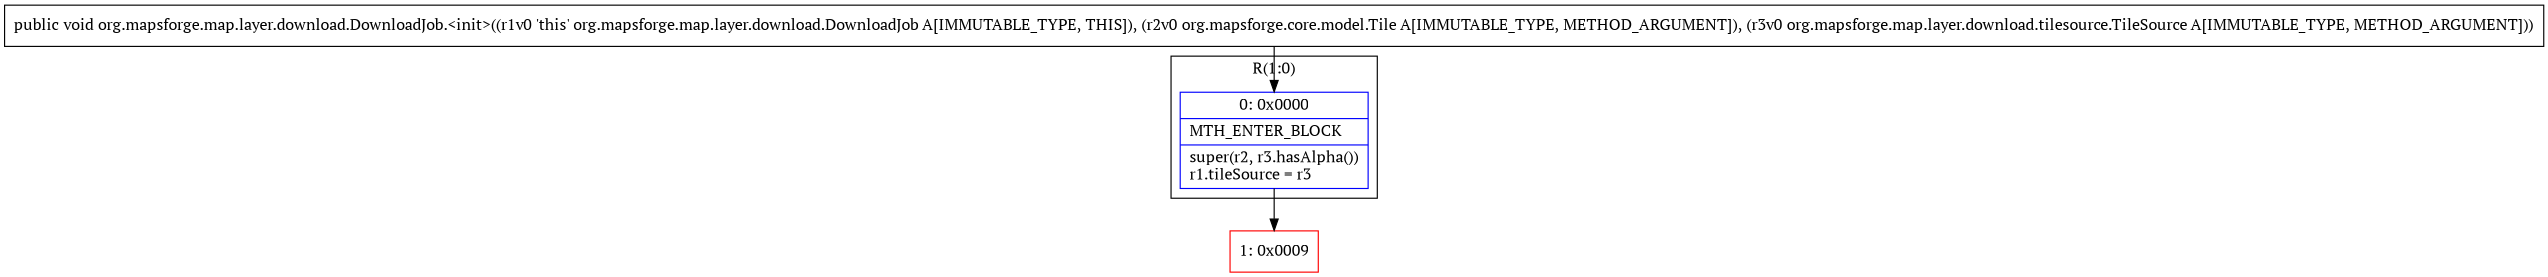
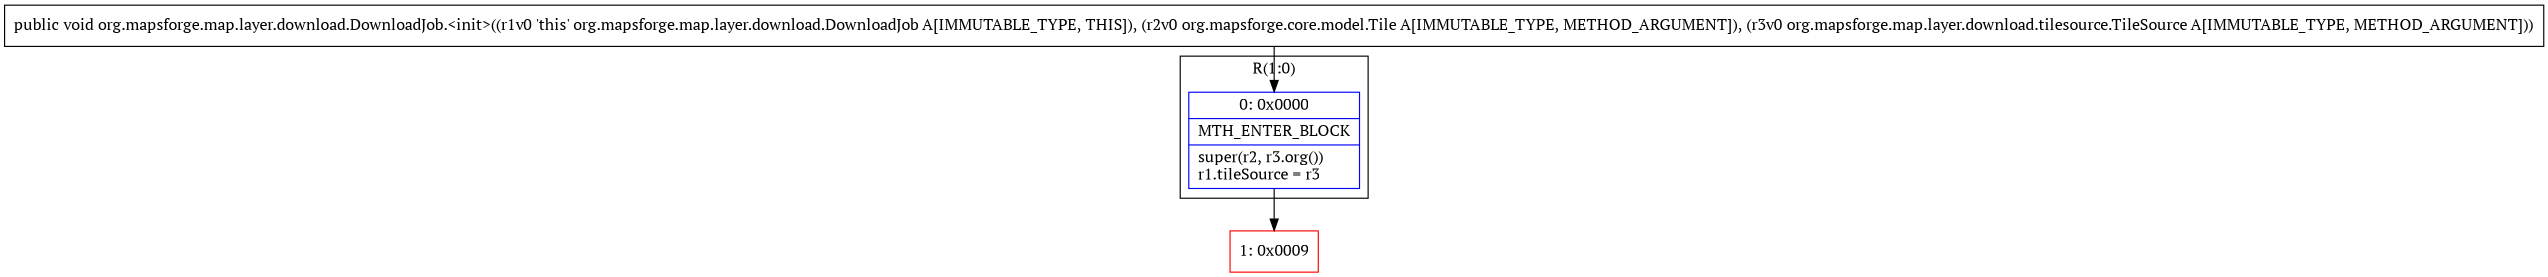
(1274, 158) -> (1261, 158)
